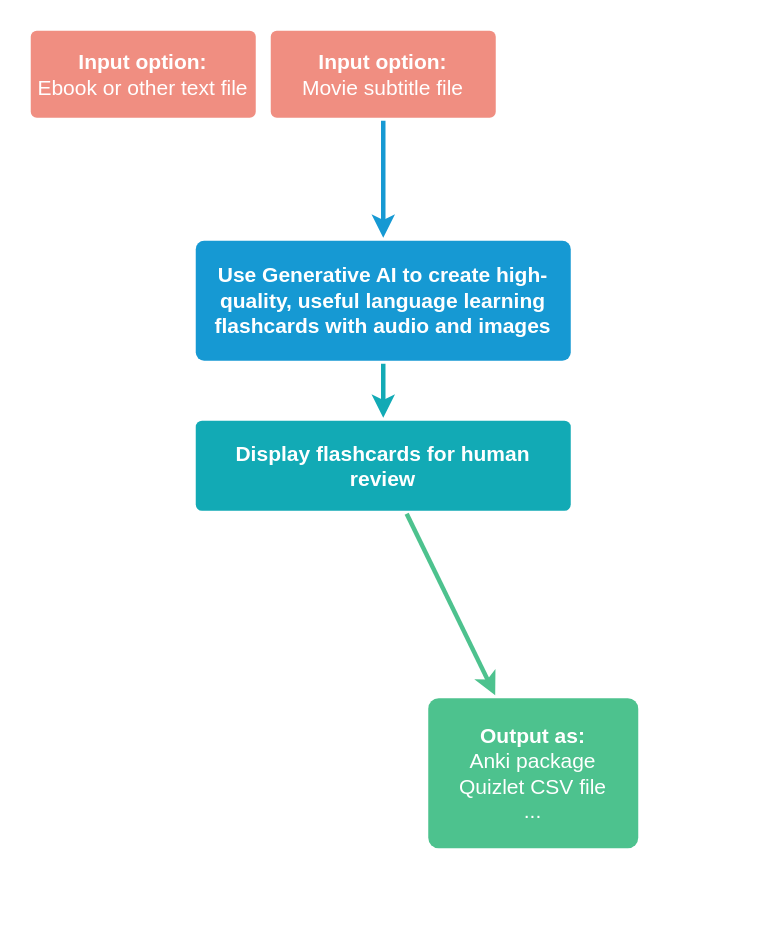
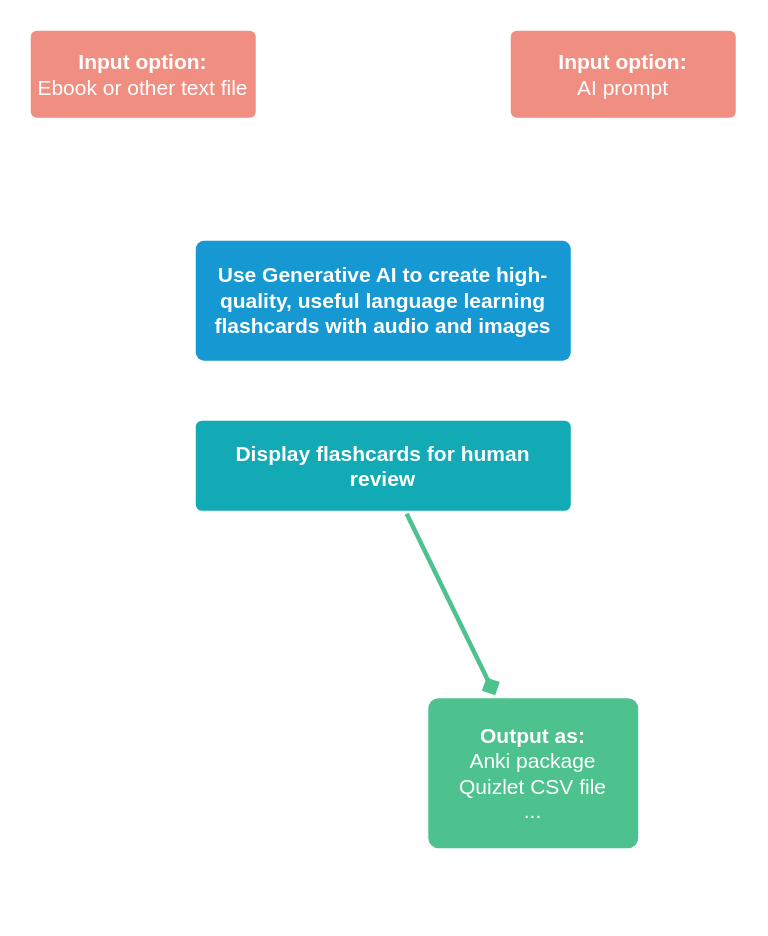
(383, 74) -> none
none -> (623, 74)
(383, 171) -> none
(383, 383) -> none
(487, 678) -> (487, 678)
